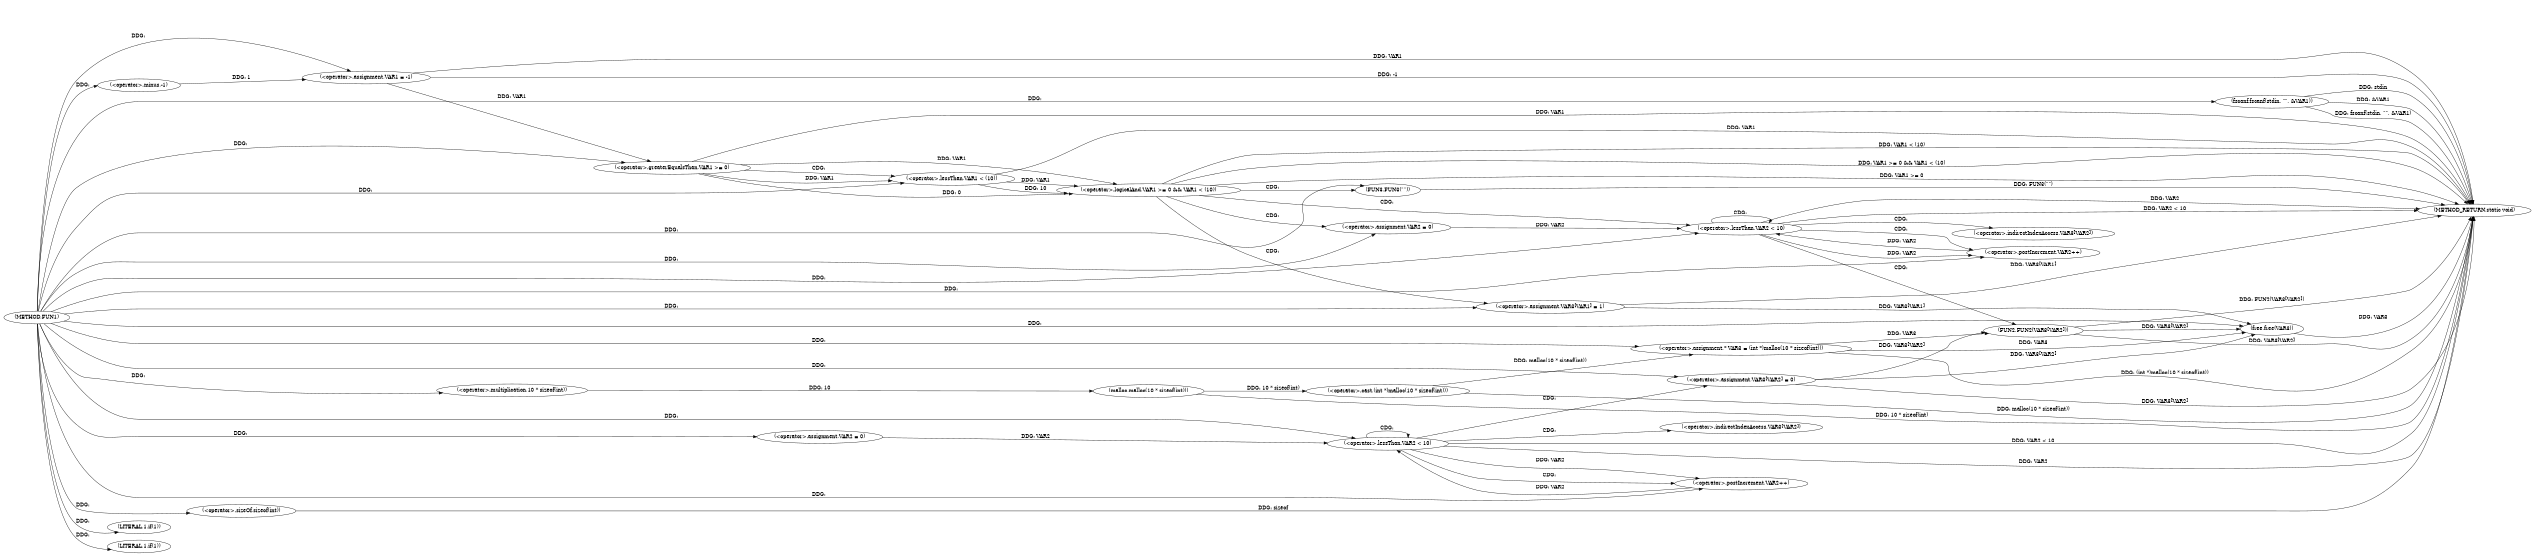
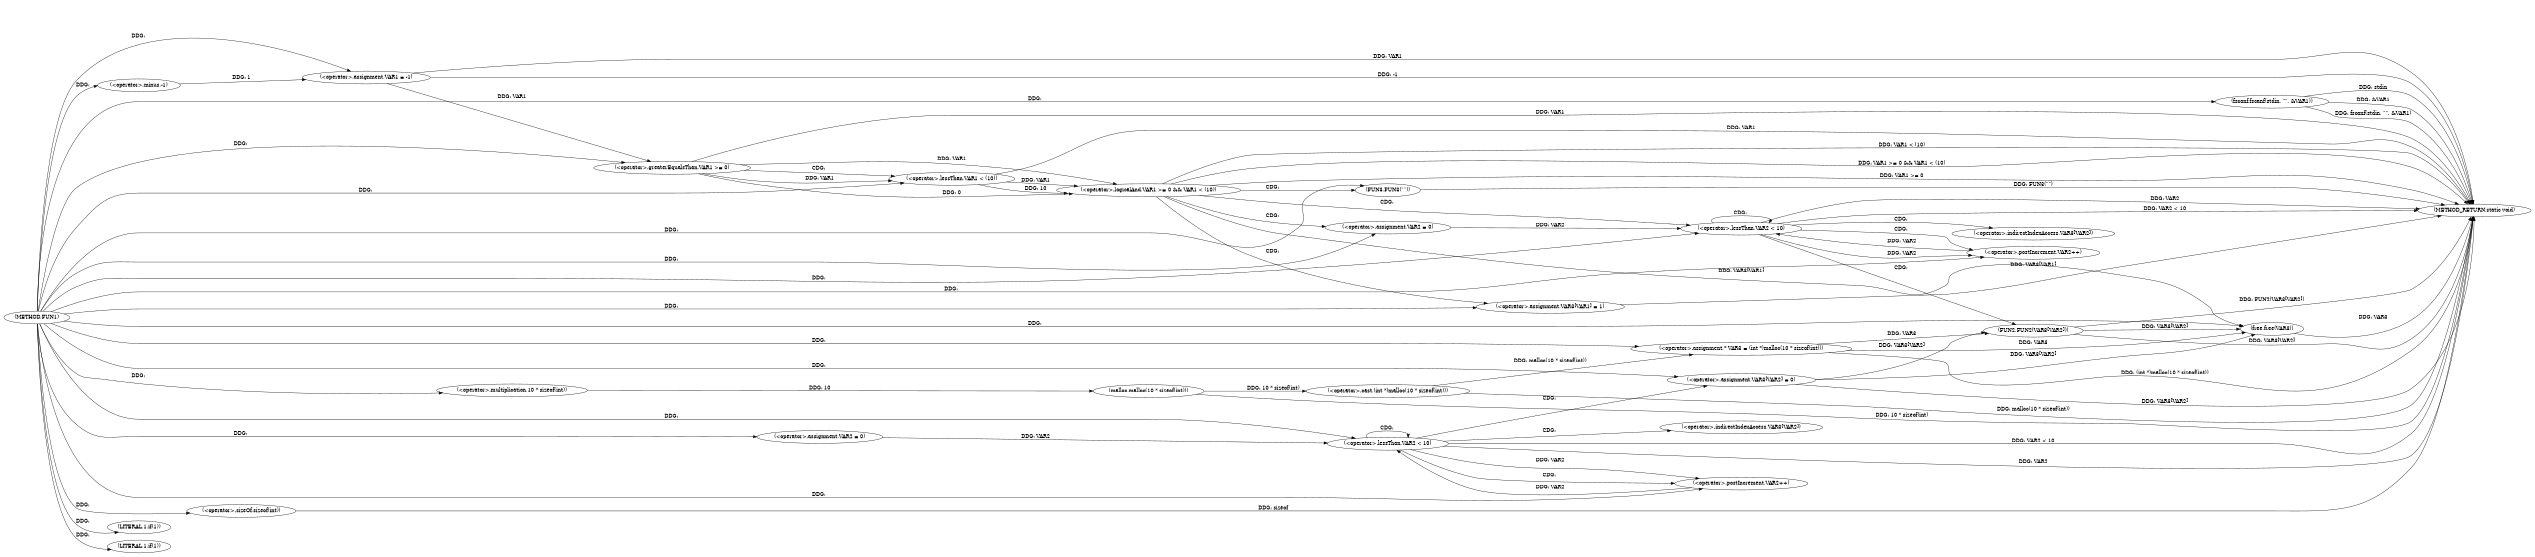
(1936, 310) -> (1710, 278)
